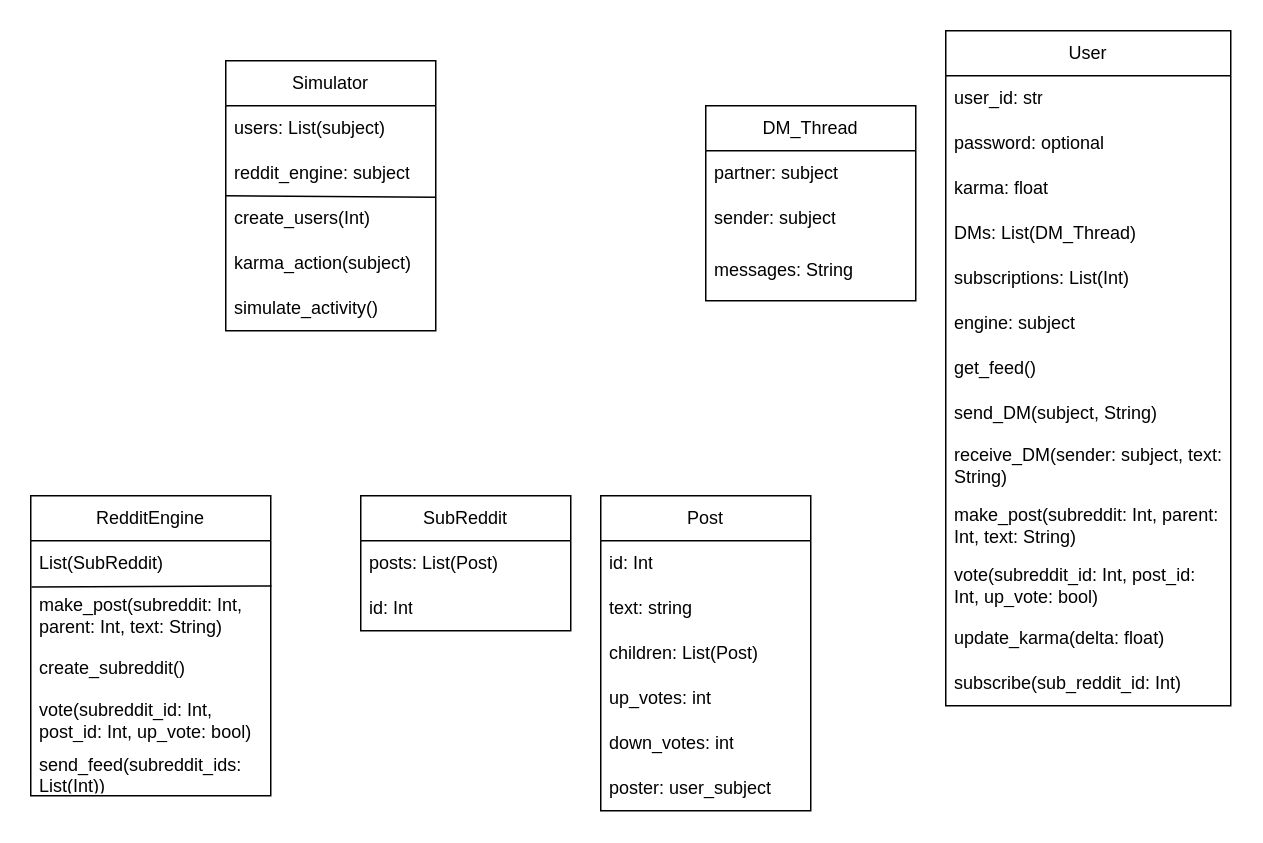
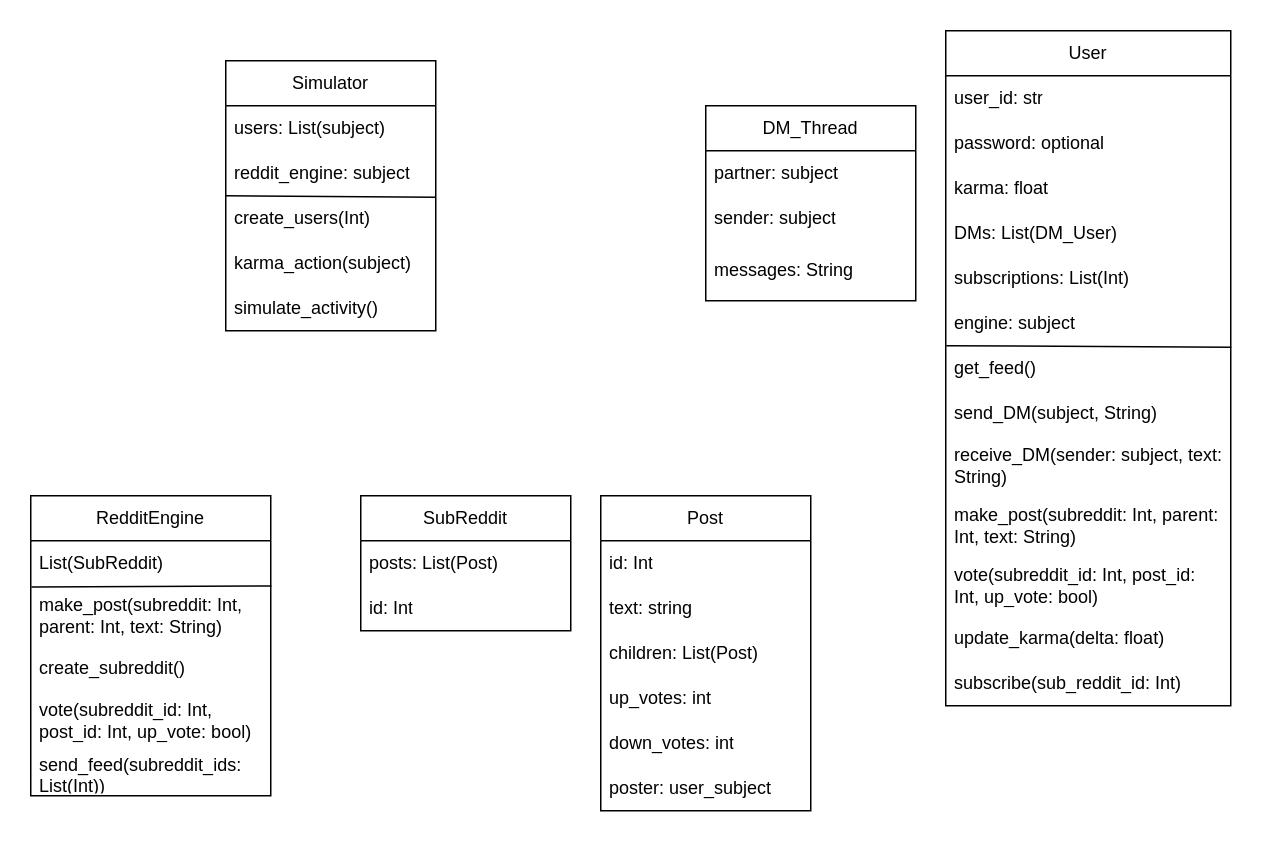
(1049, 233) -> (1038, 233)
none -> (1087, 346)
